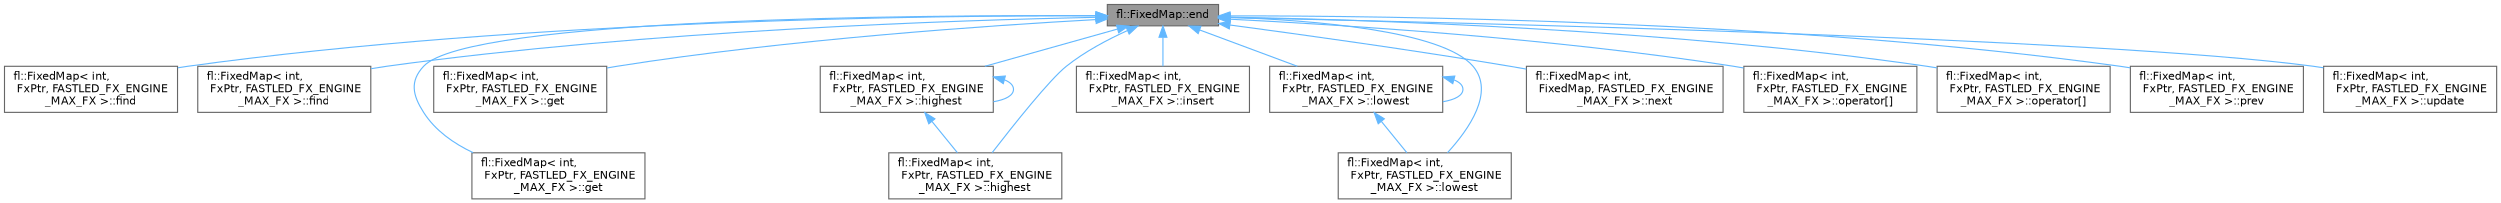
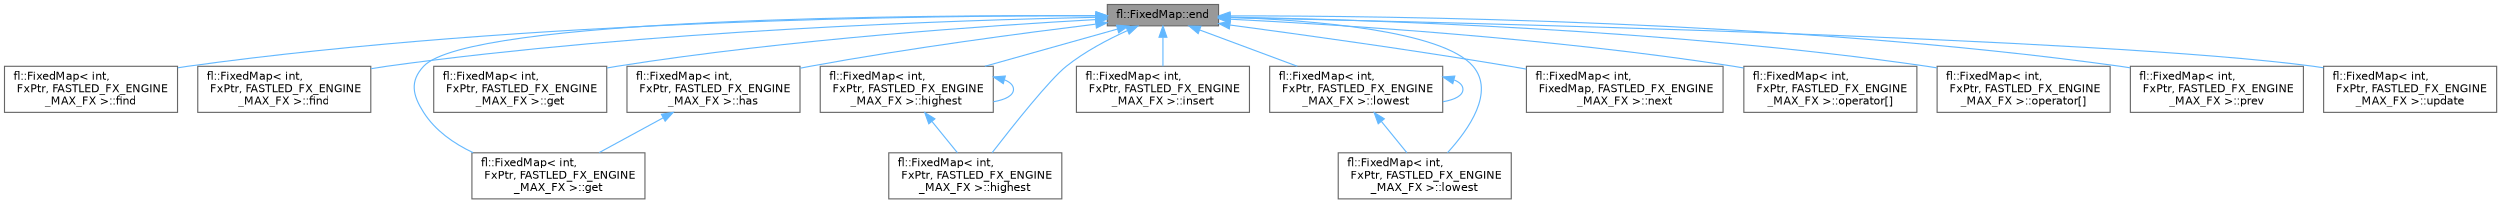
none -> (713, 89)
